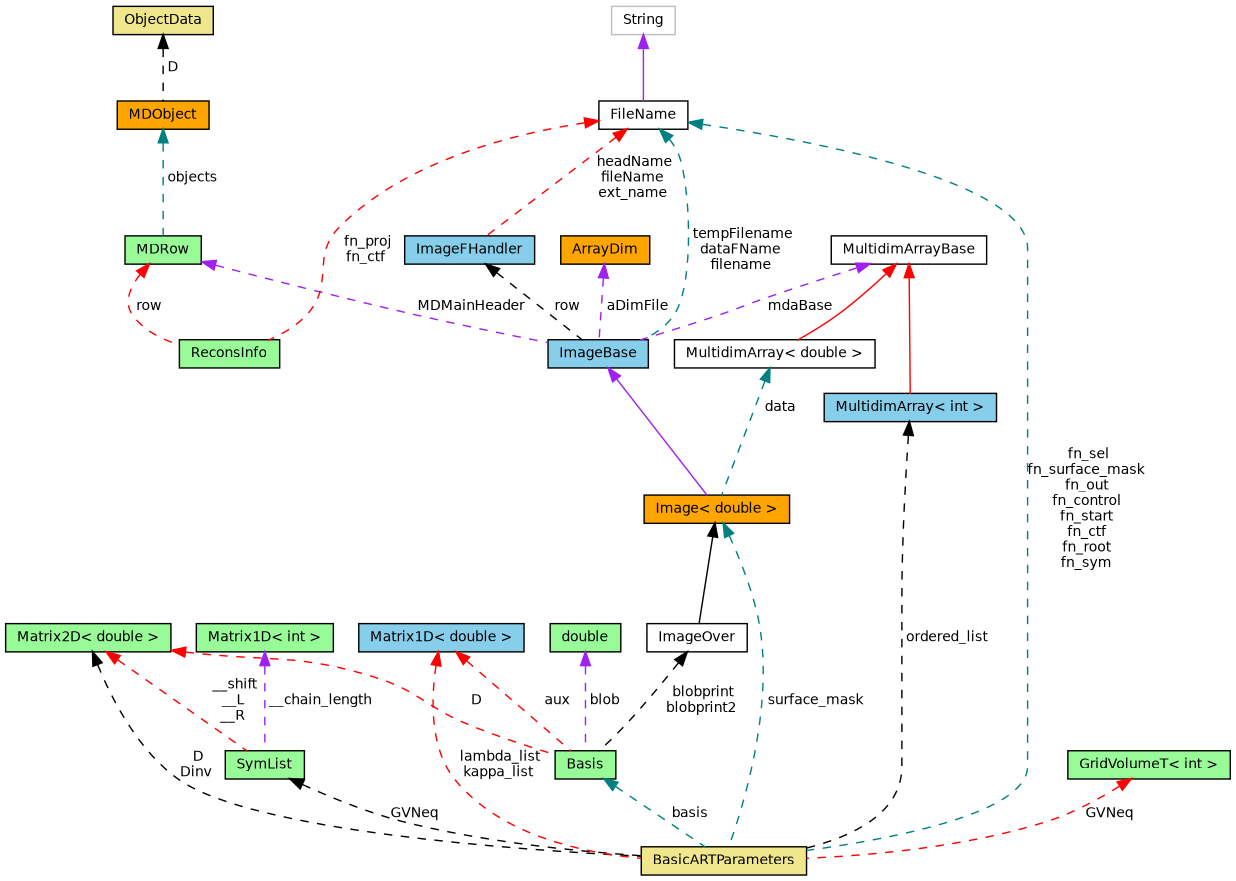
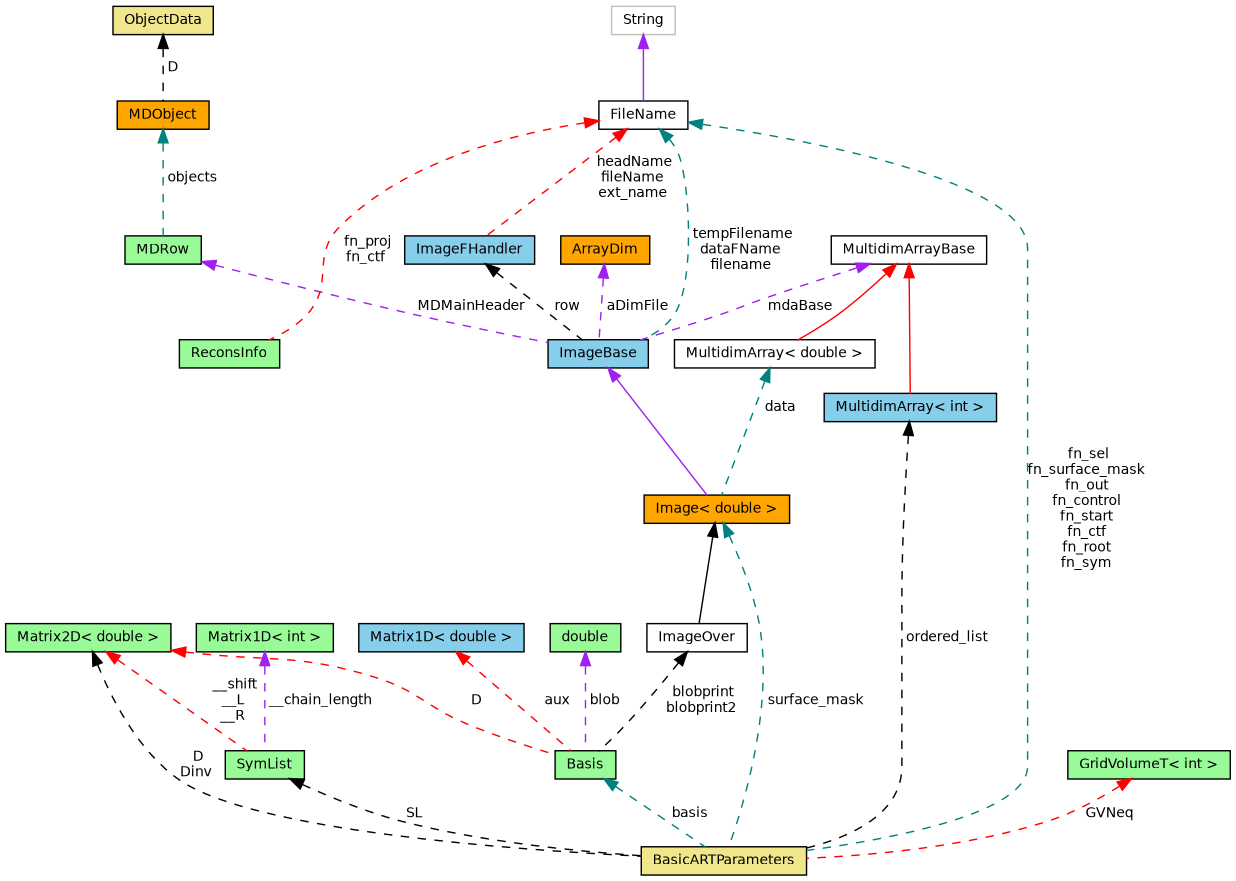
(136, 320) -> none
(488, 809) -> none
(412, 814) -> (412, 814)
